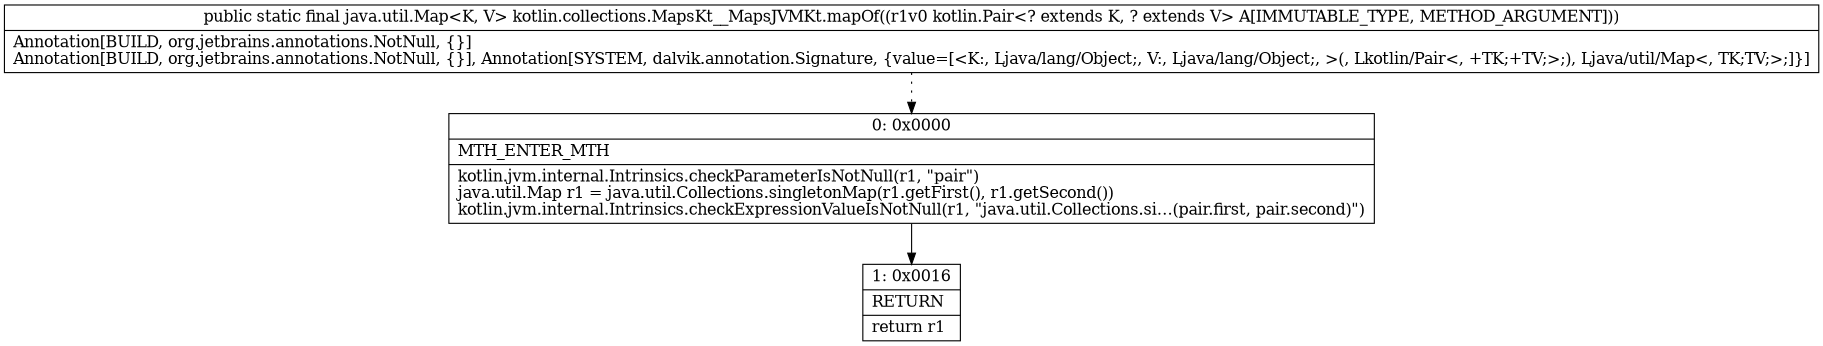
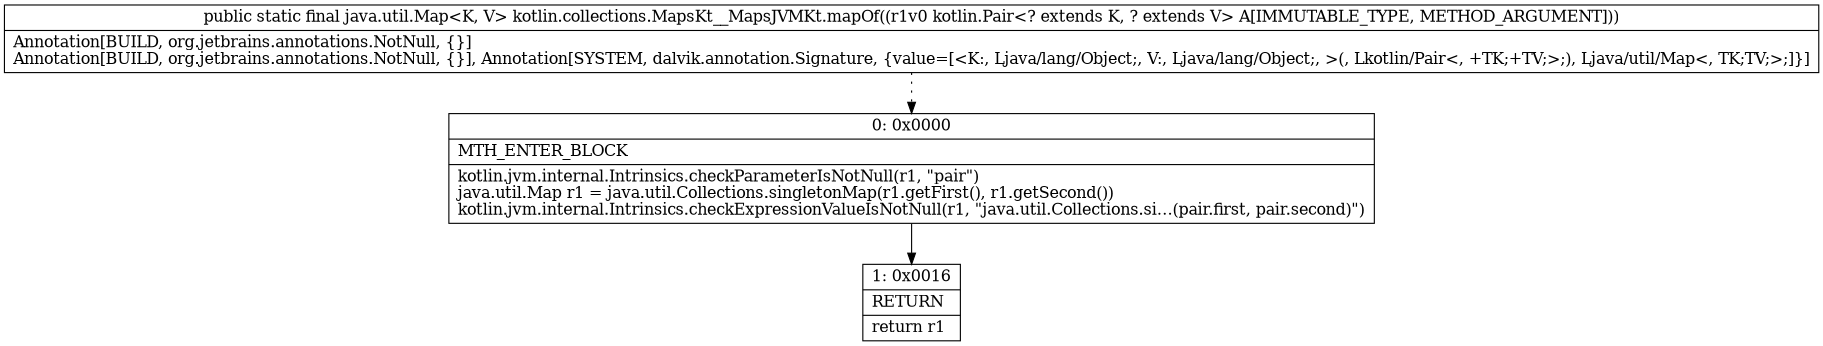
(534, 151) -> (543, 151)
